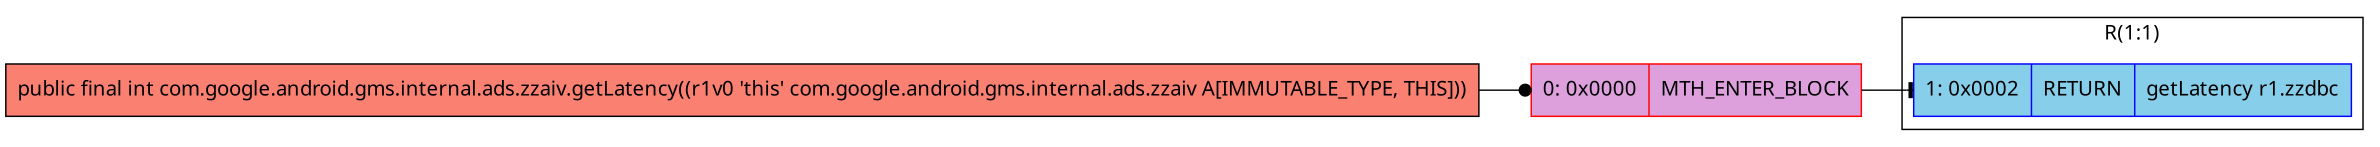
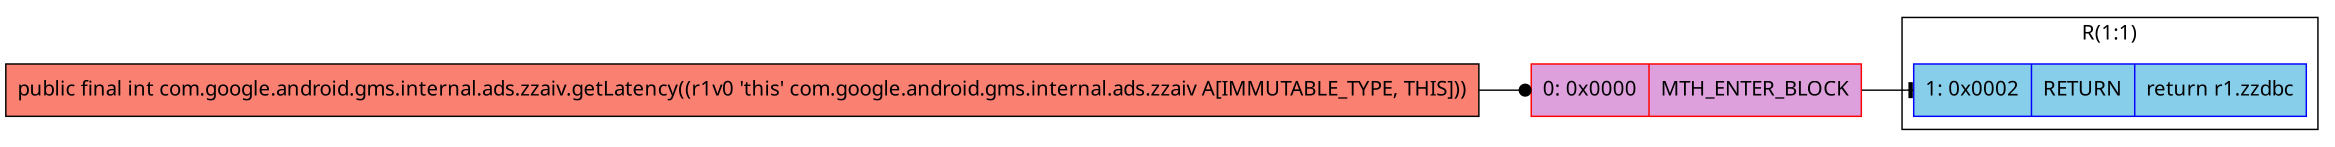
(2243, 89) -> (2221, 89)
